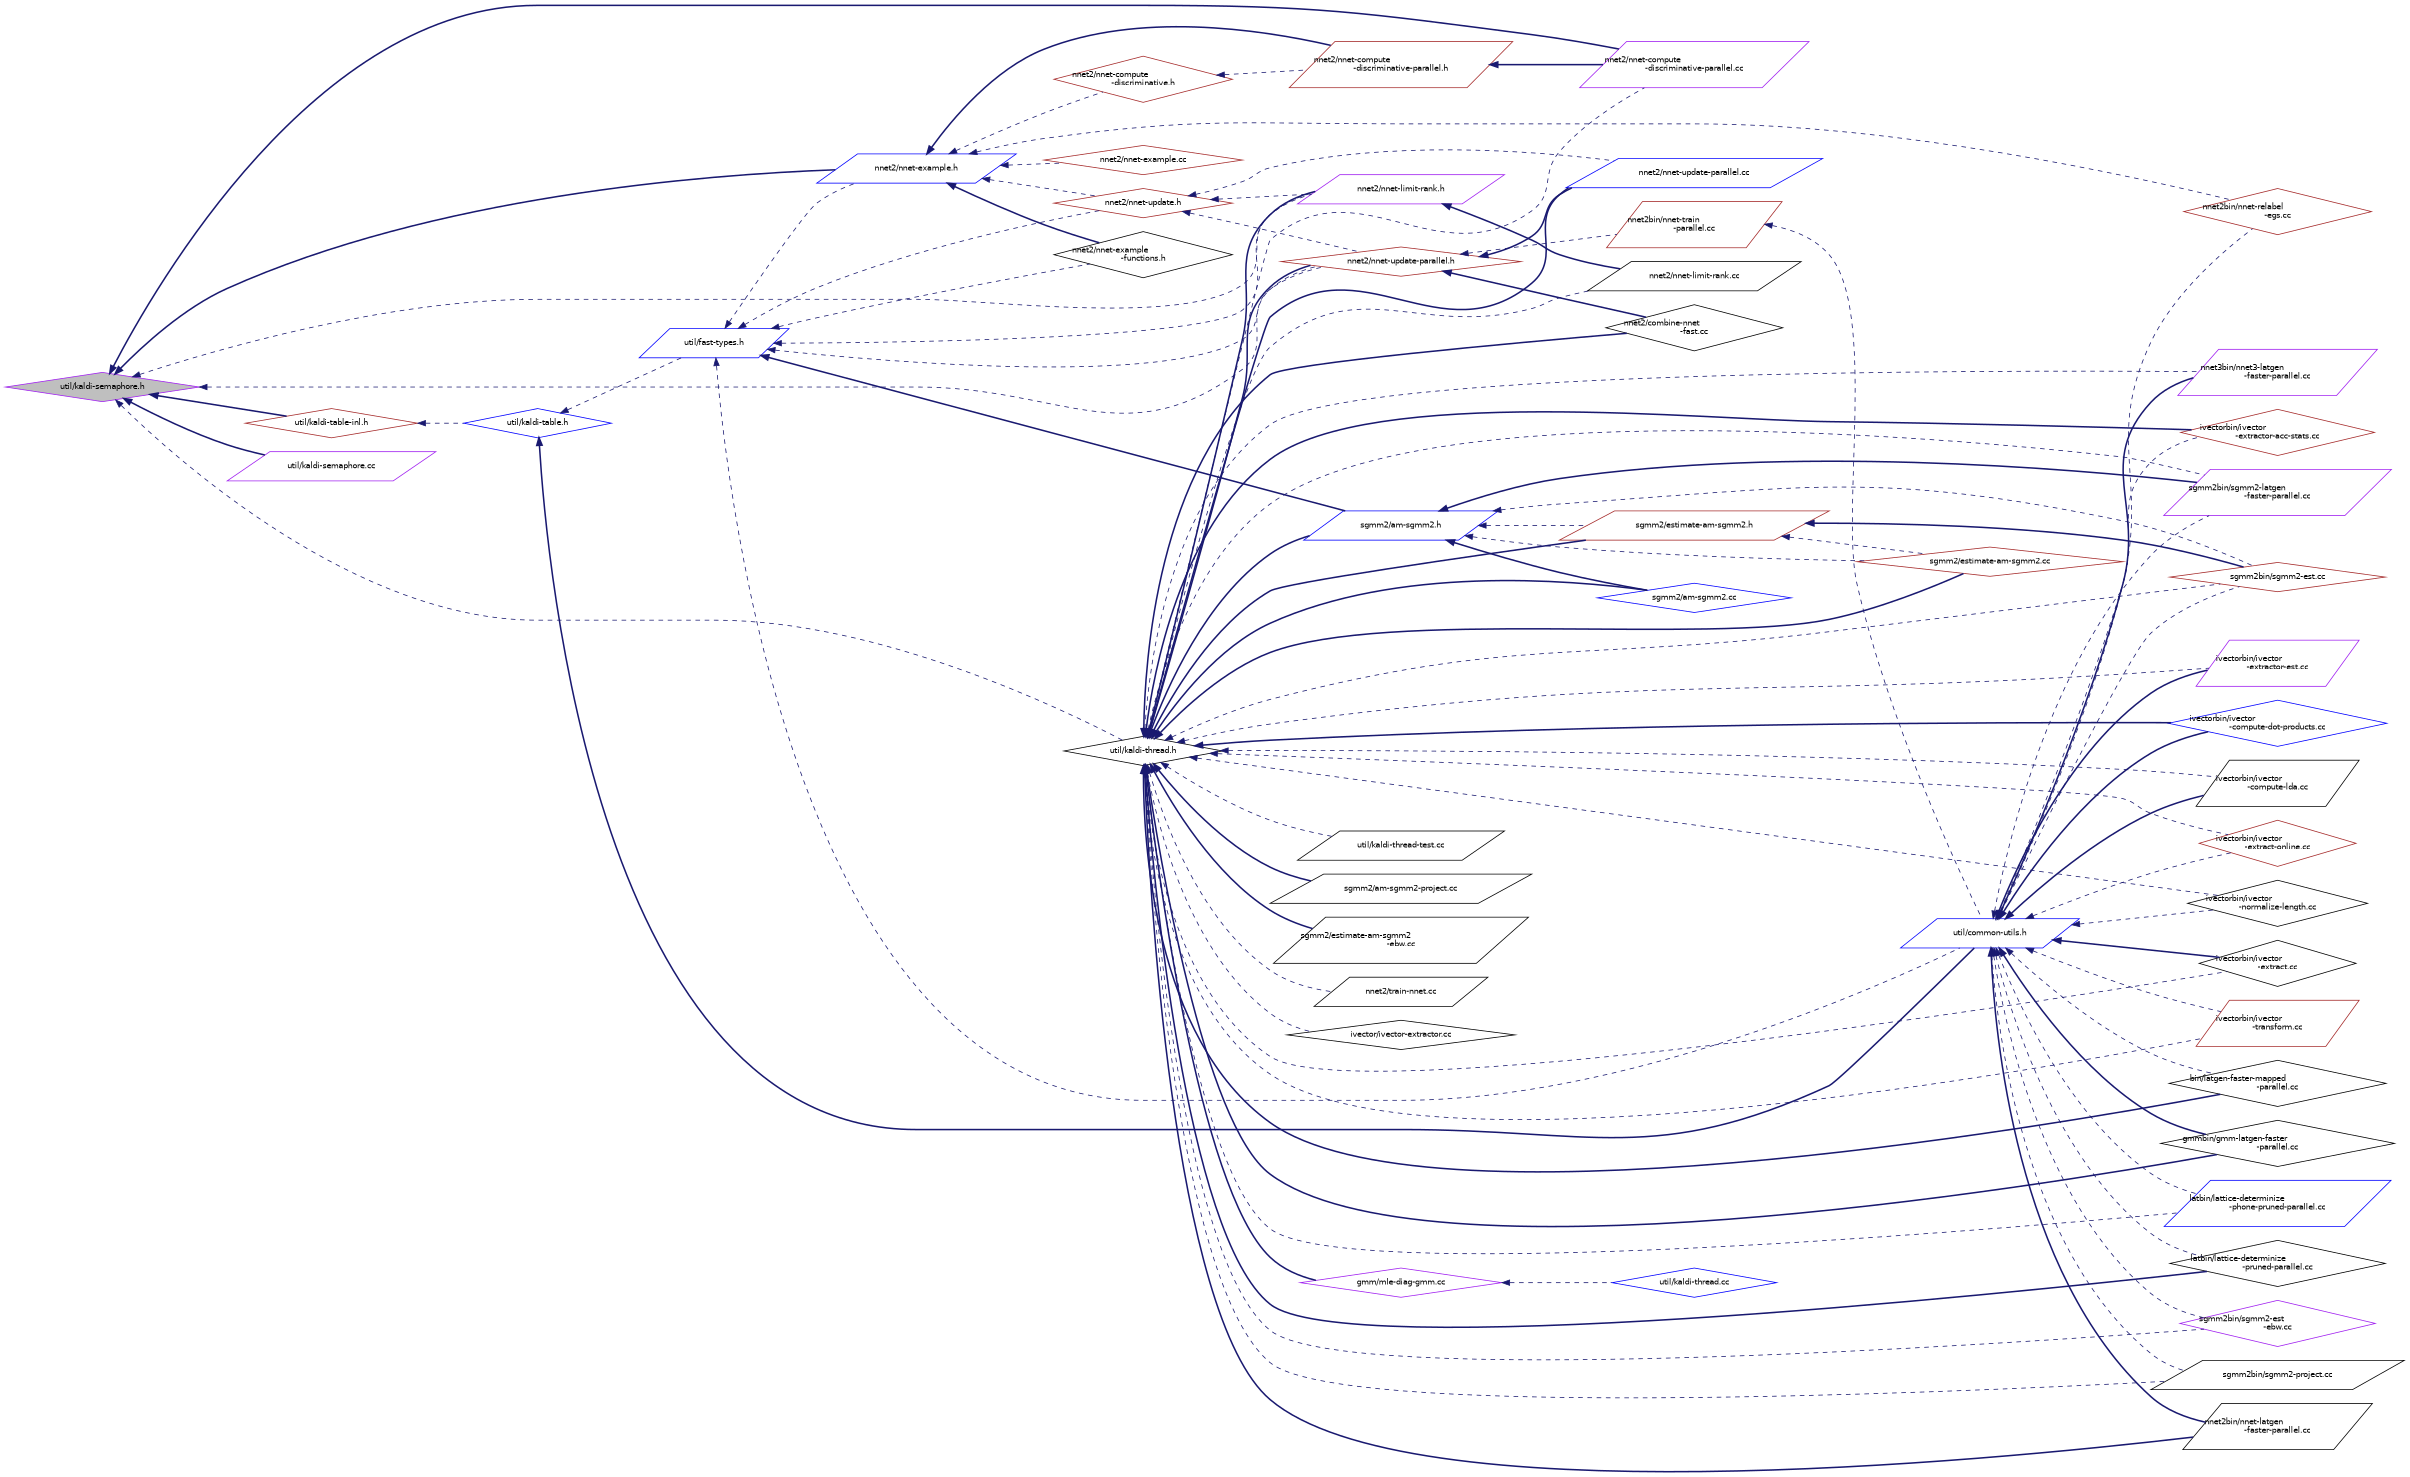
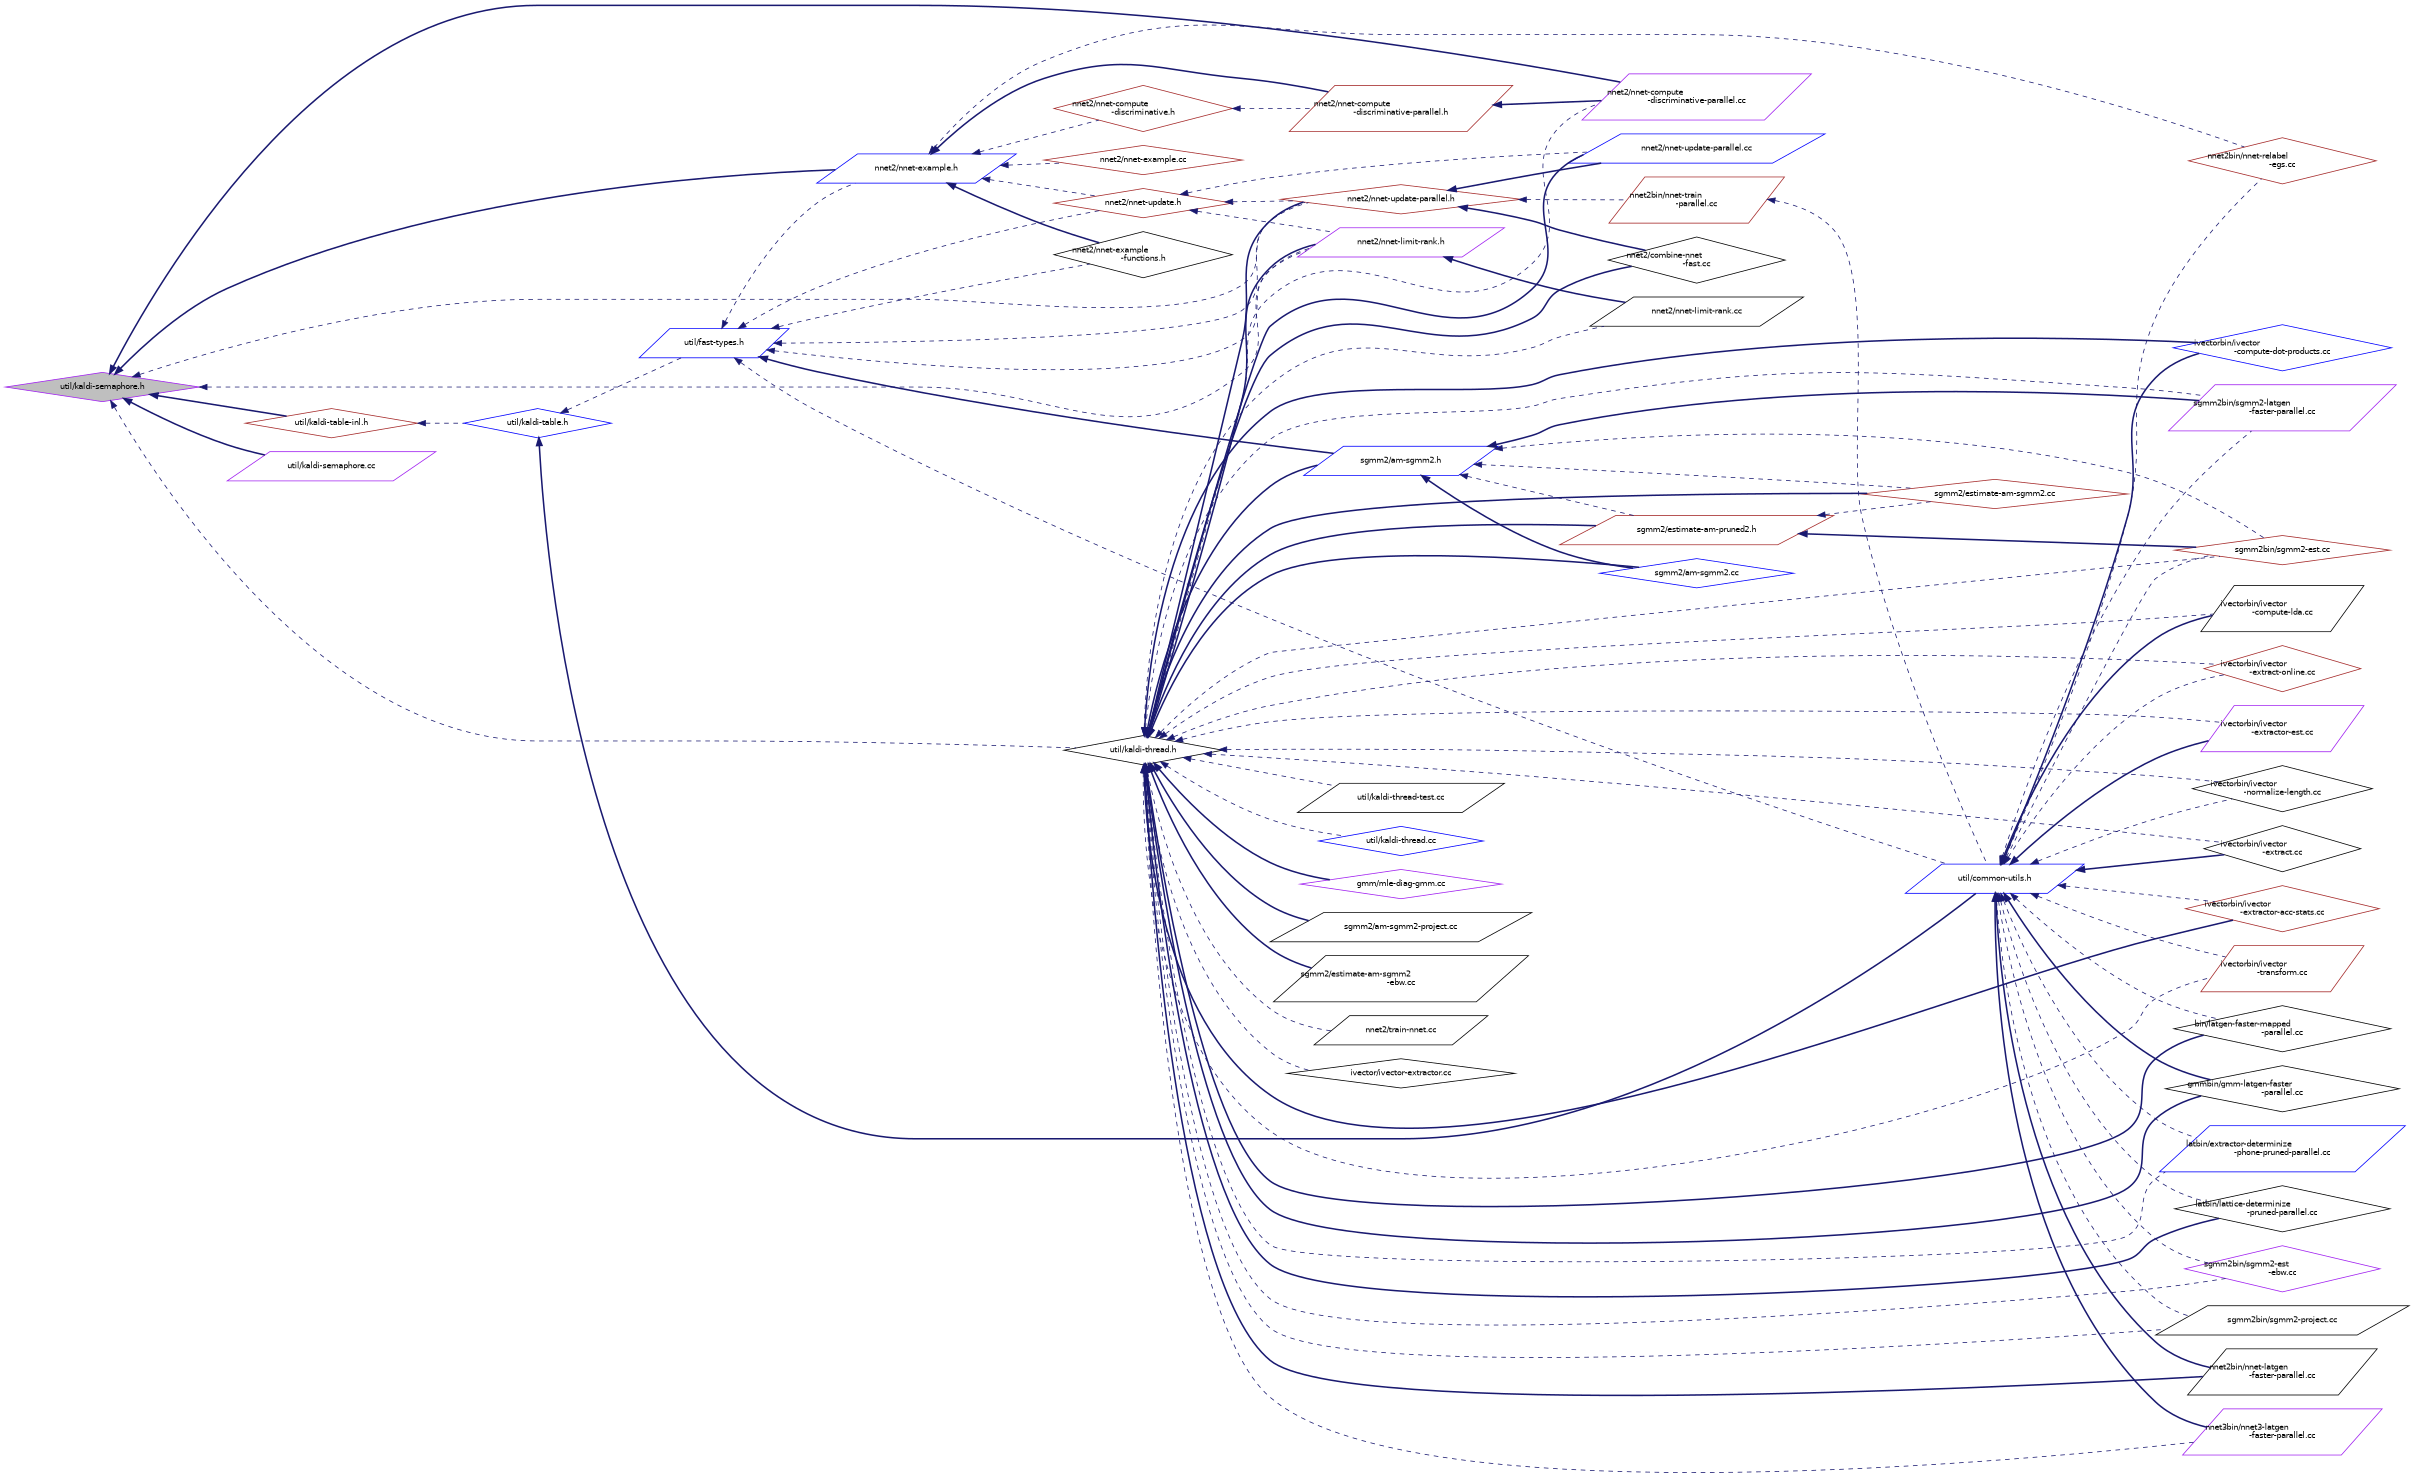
(1694, 526) -> (1697, 530)
(2278, 1203) -> (2282, 1149)
(1561, 1283) -> (1252, 812)
